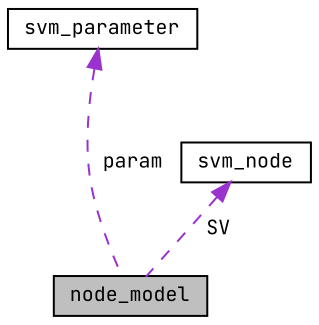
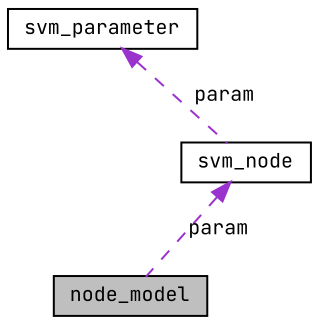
(90, 175) -> (182, 103)
(213, 229) -> (213, 229)
